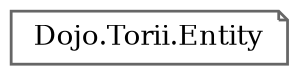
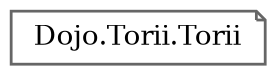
(149, 38) -> (138, 38)
